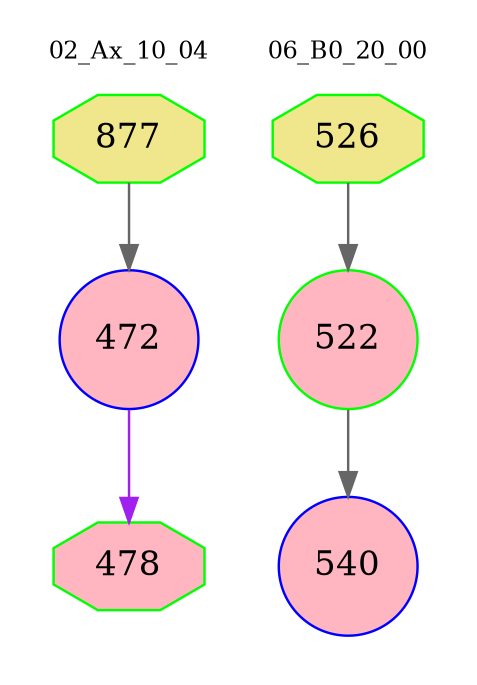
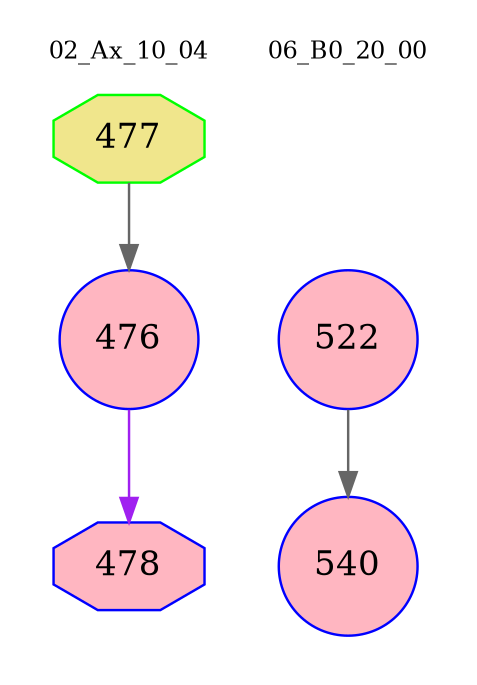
(129, 139) -> (129, 139)
(348, 139) -> none
(129, 340) -> (129, 340)
(348, 340) -> (348, 340)
(129, 566) -> (129, 566)
